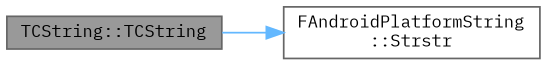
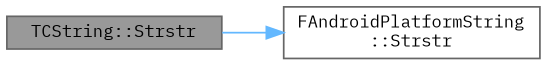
(114, 33) -> (114, 33)
